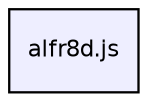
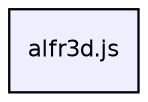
(74, 51) -> (74, 51)
